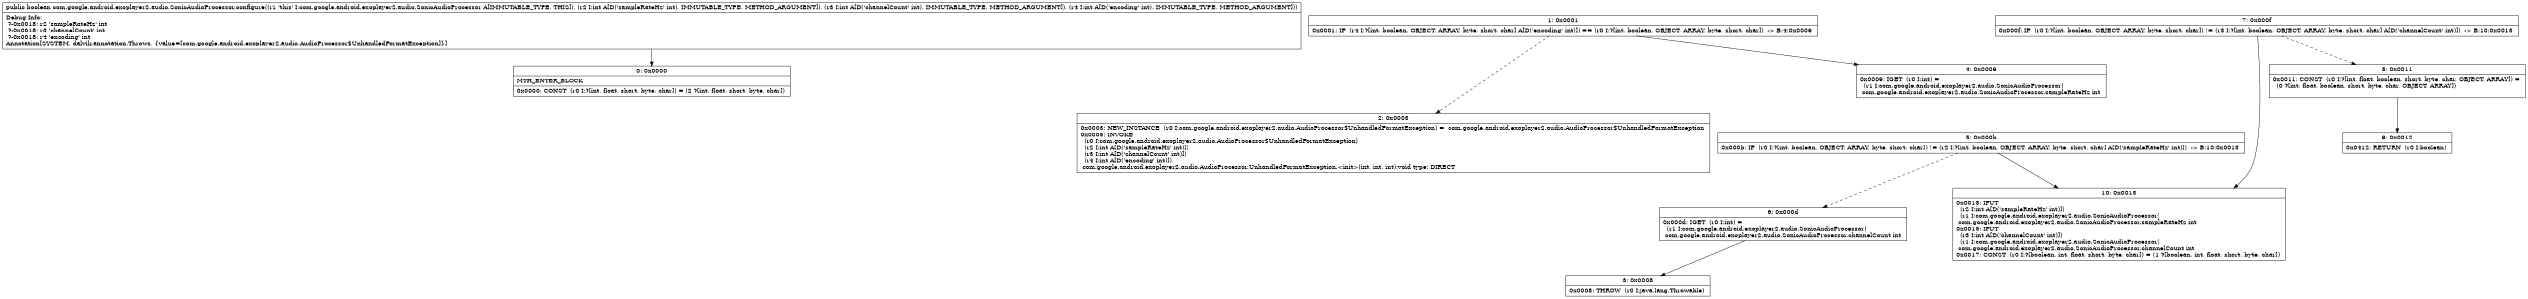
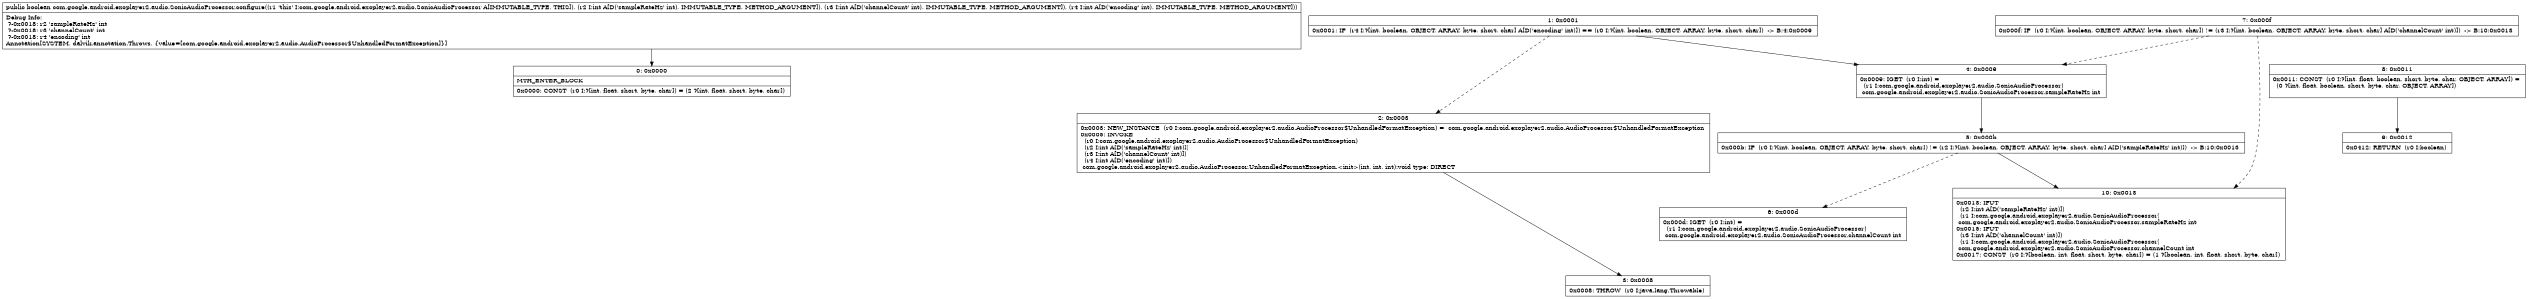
(2317, 50) -> (2138, 50)
none -> (1981, 113)
(2260, 114) -> (2260, 114)
(1705, 257) -> (1531, 223)
